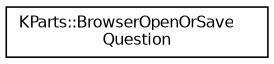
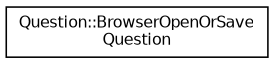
(137, 32) -> (137, 32)
